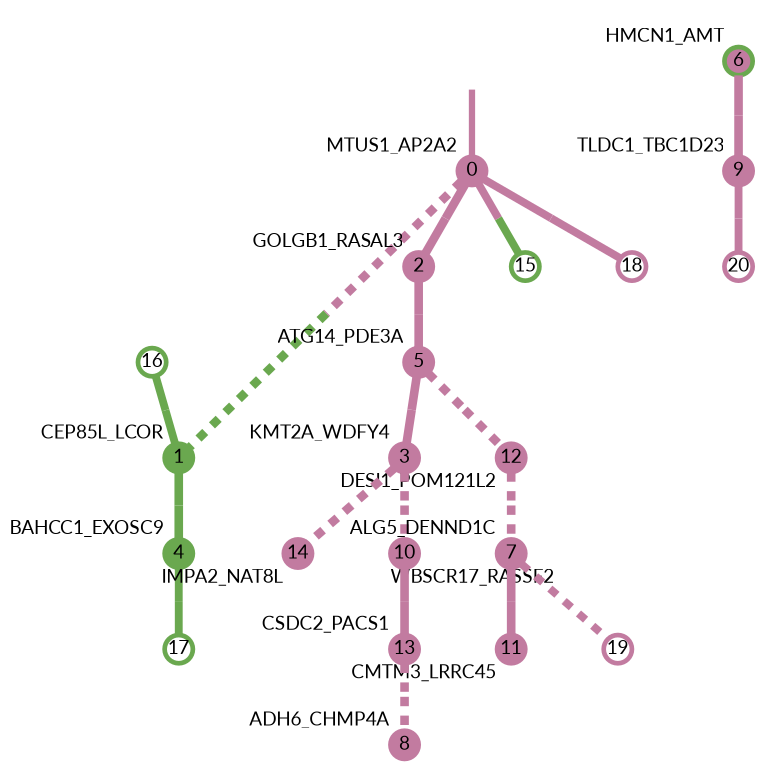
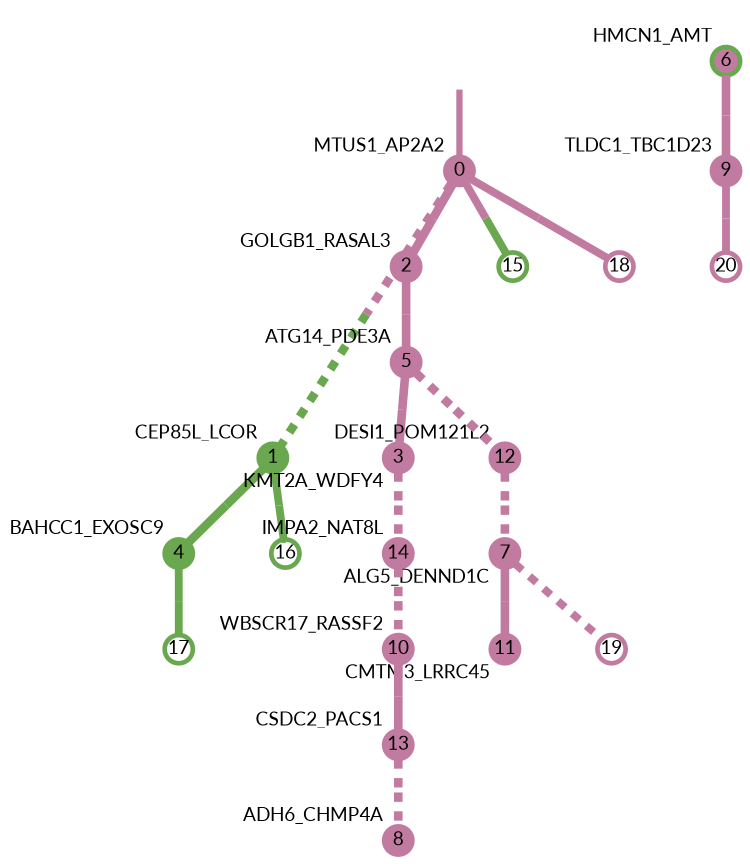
(165, 410) -> (279, 506)
(405, 506) -> (398, 601)
